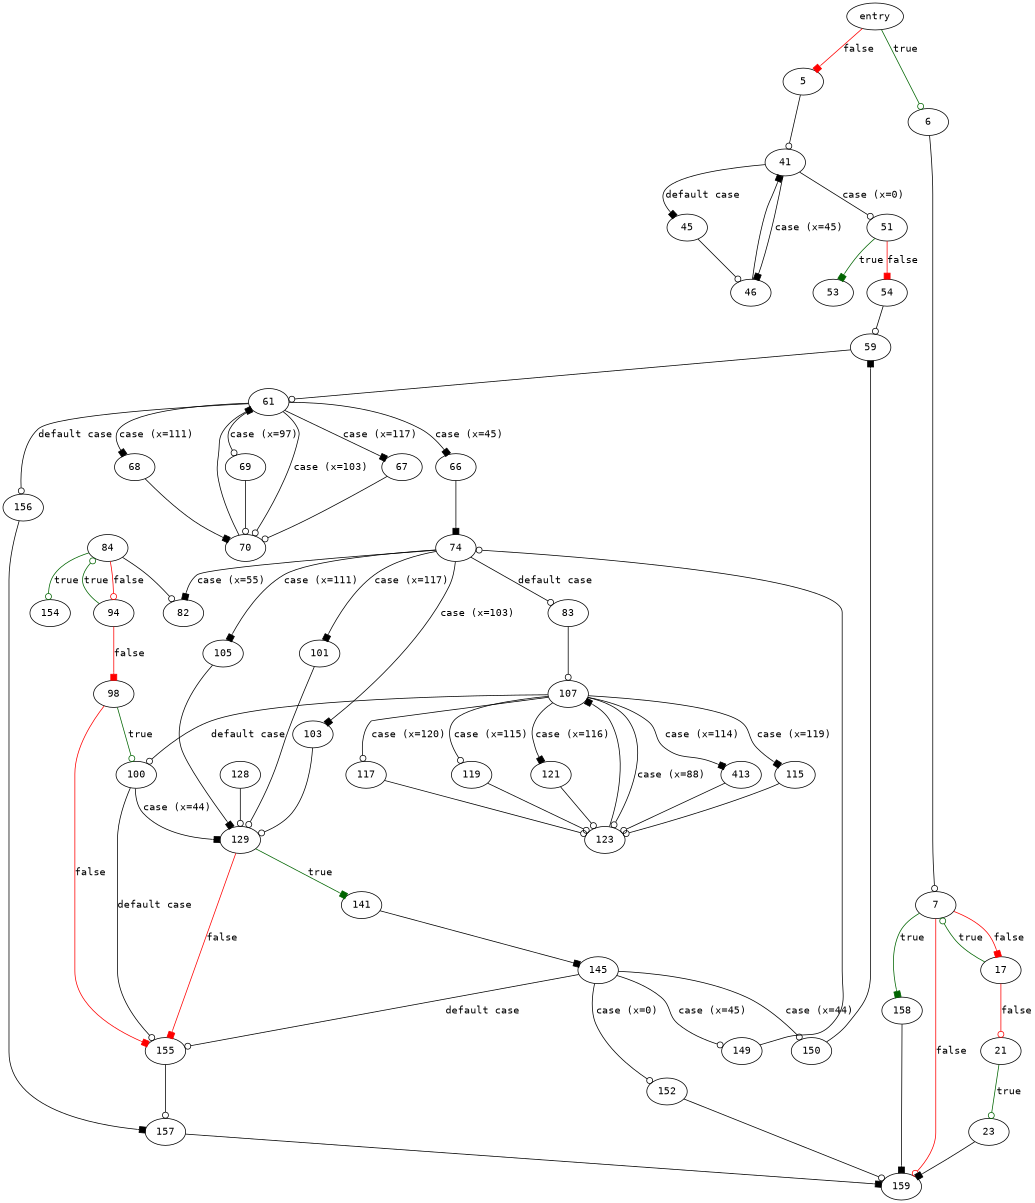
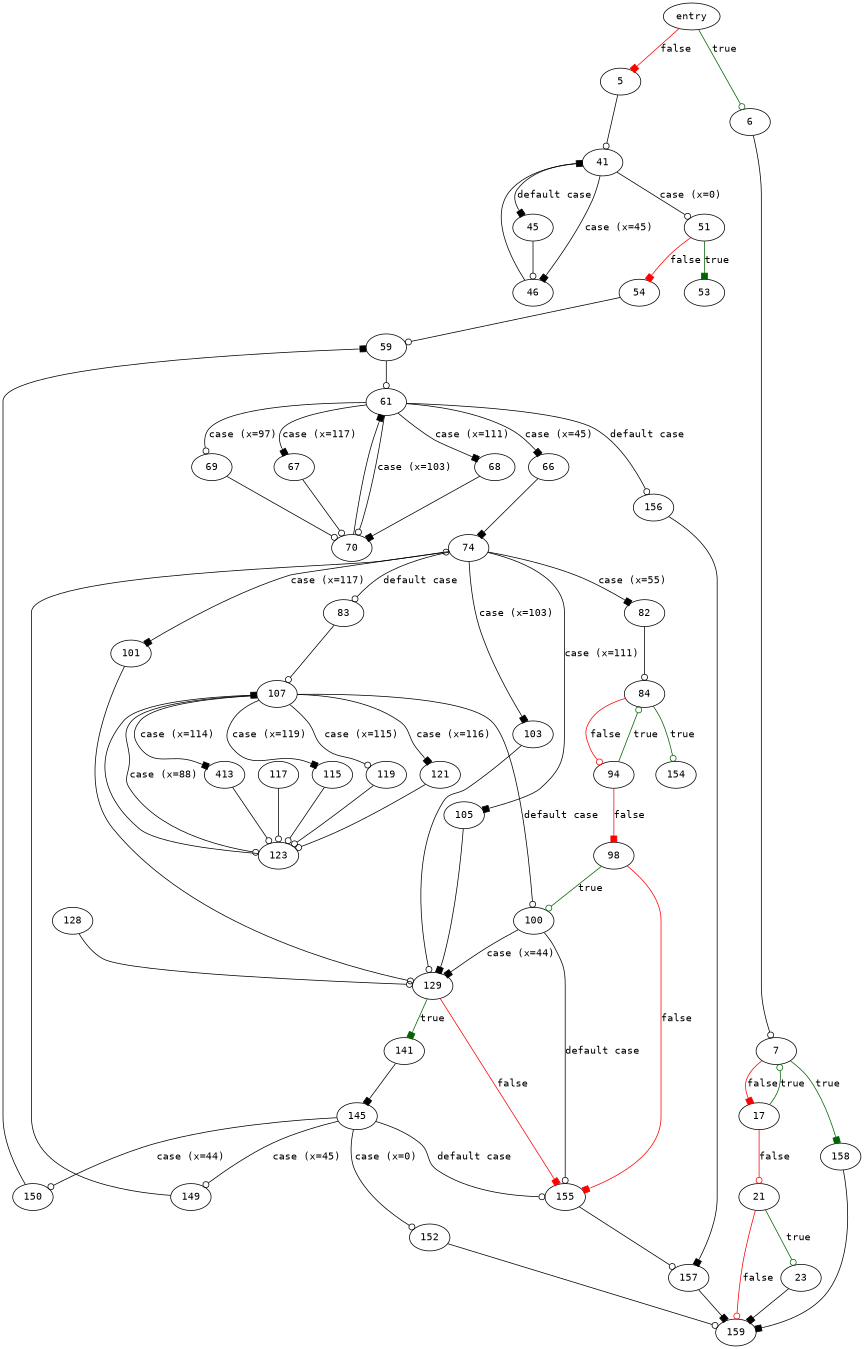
(148, 575) -> (645, 650)
(442, 711) -> none
(936, 1047) -> (743, 1261)
